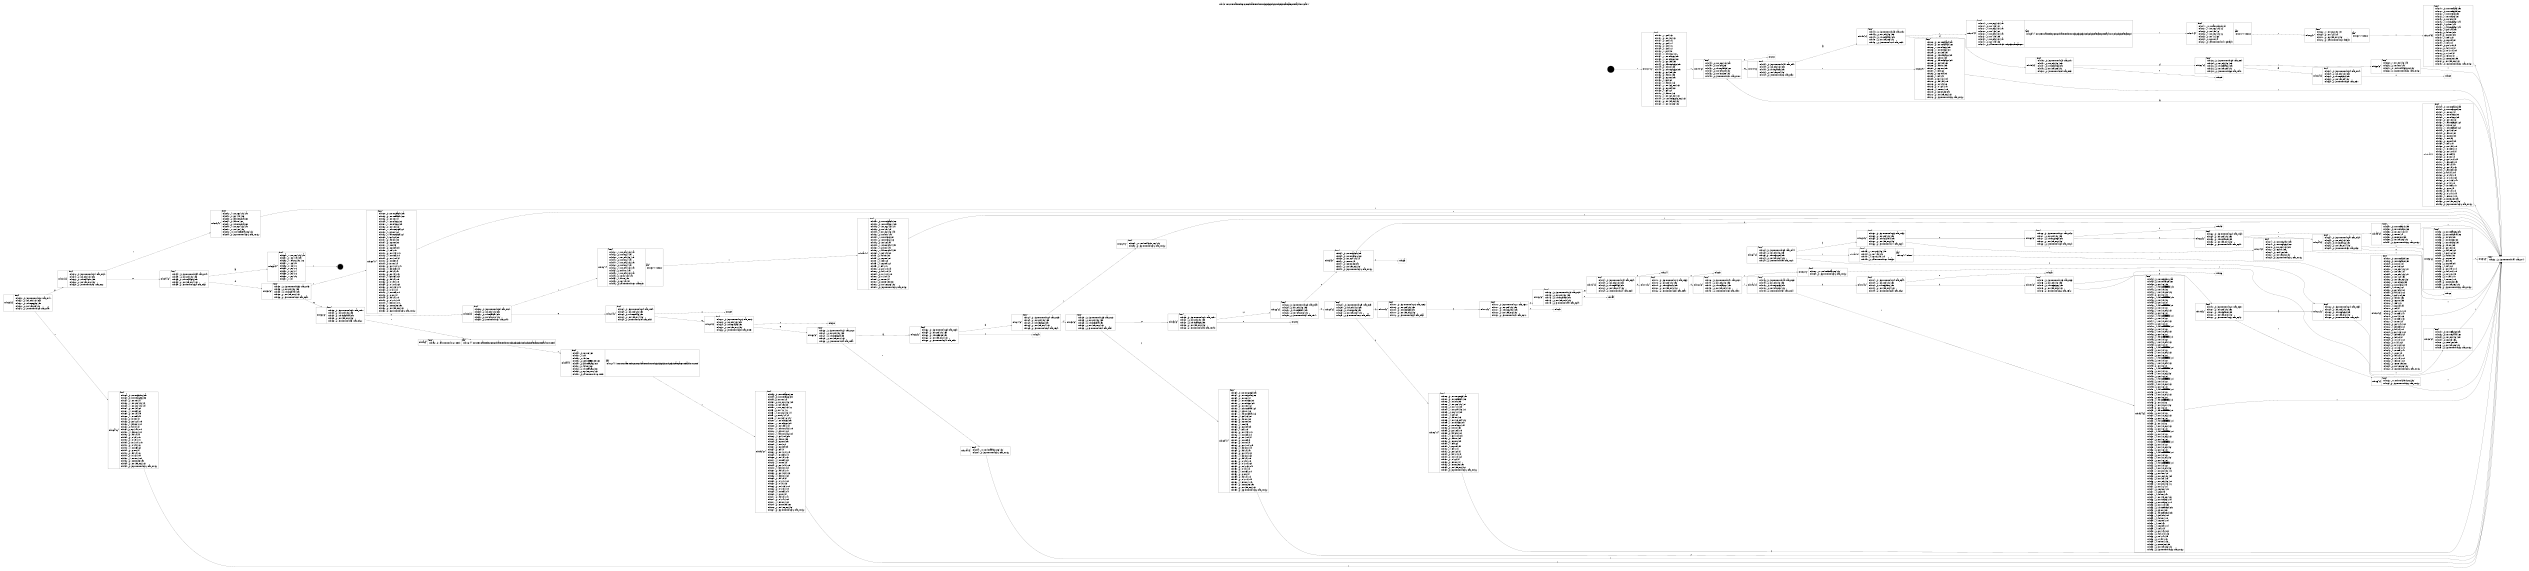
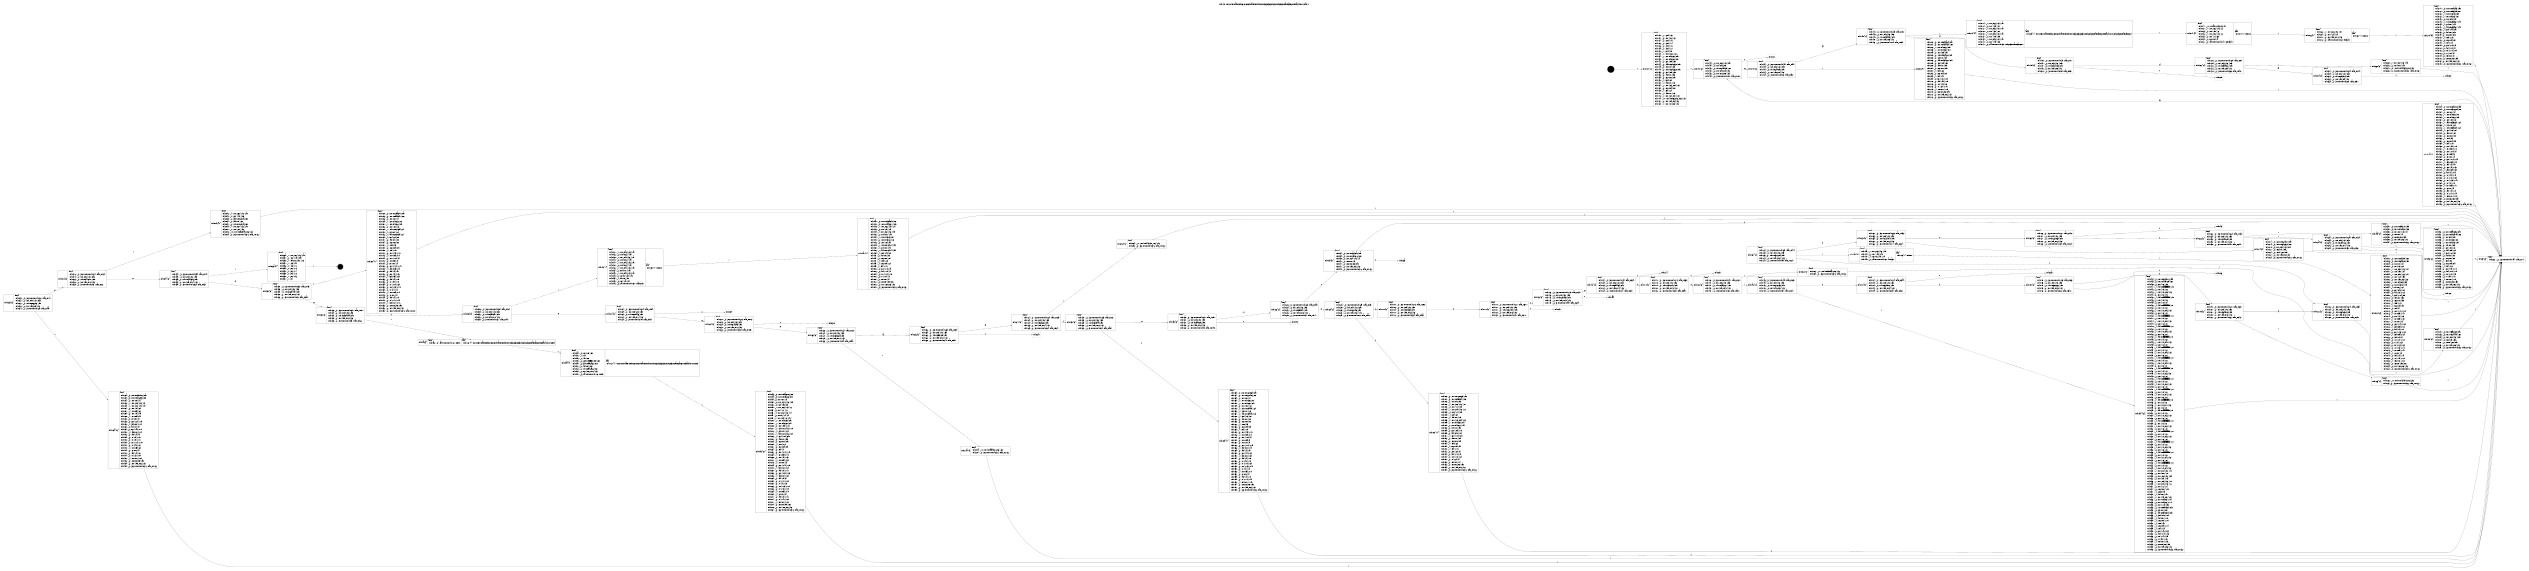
(235, 269) -> (235, 269)
